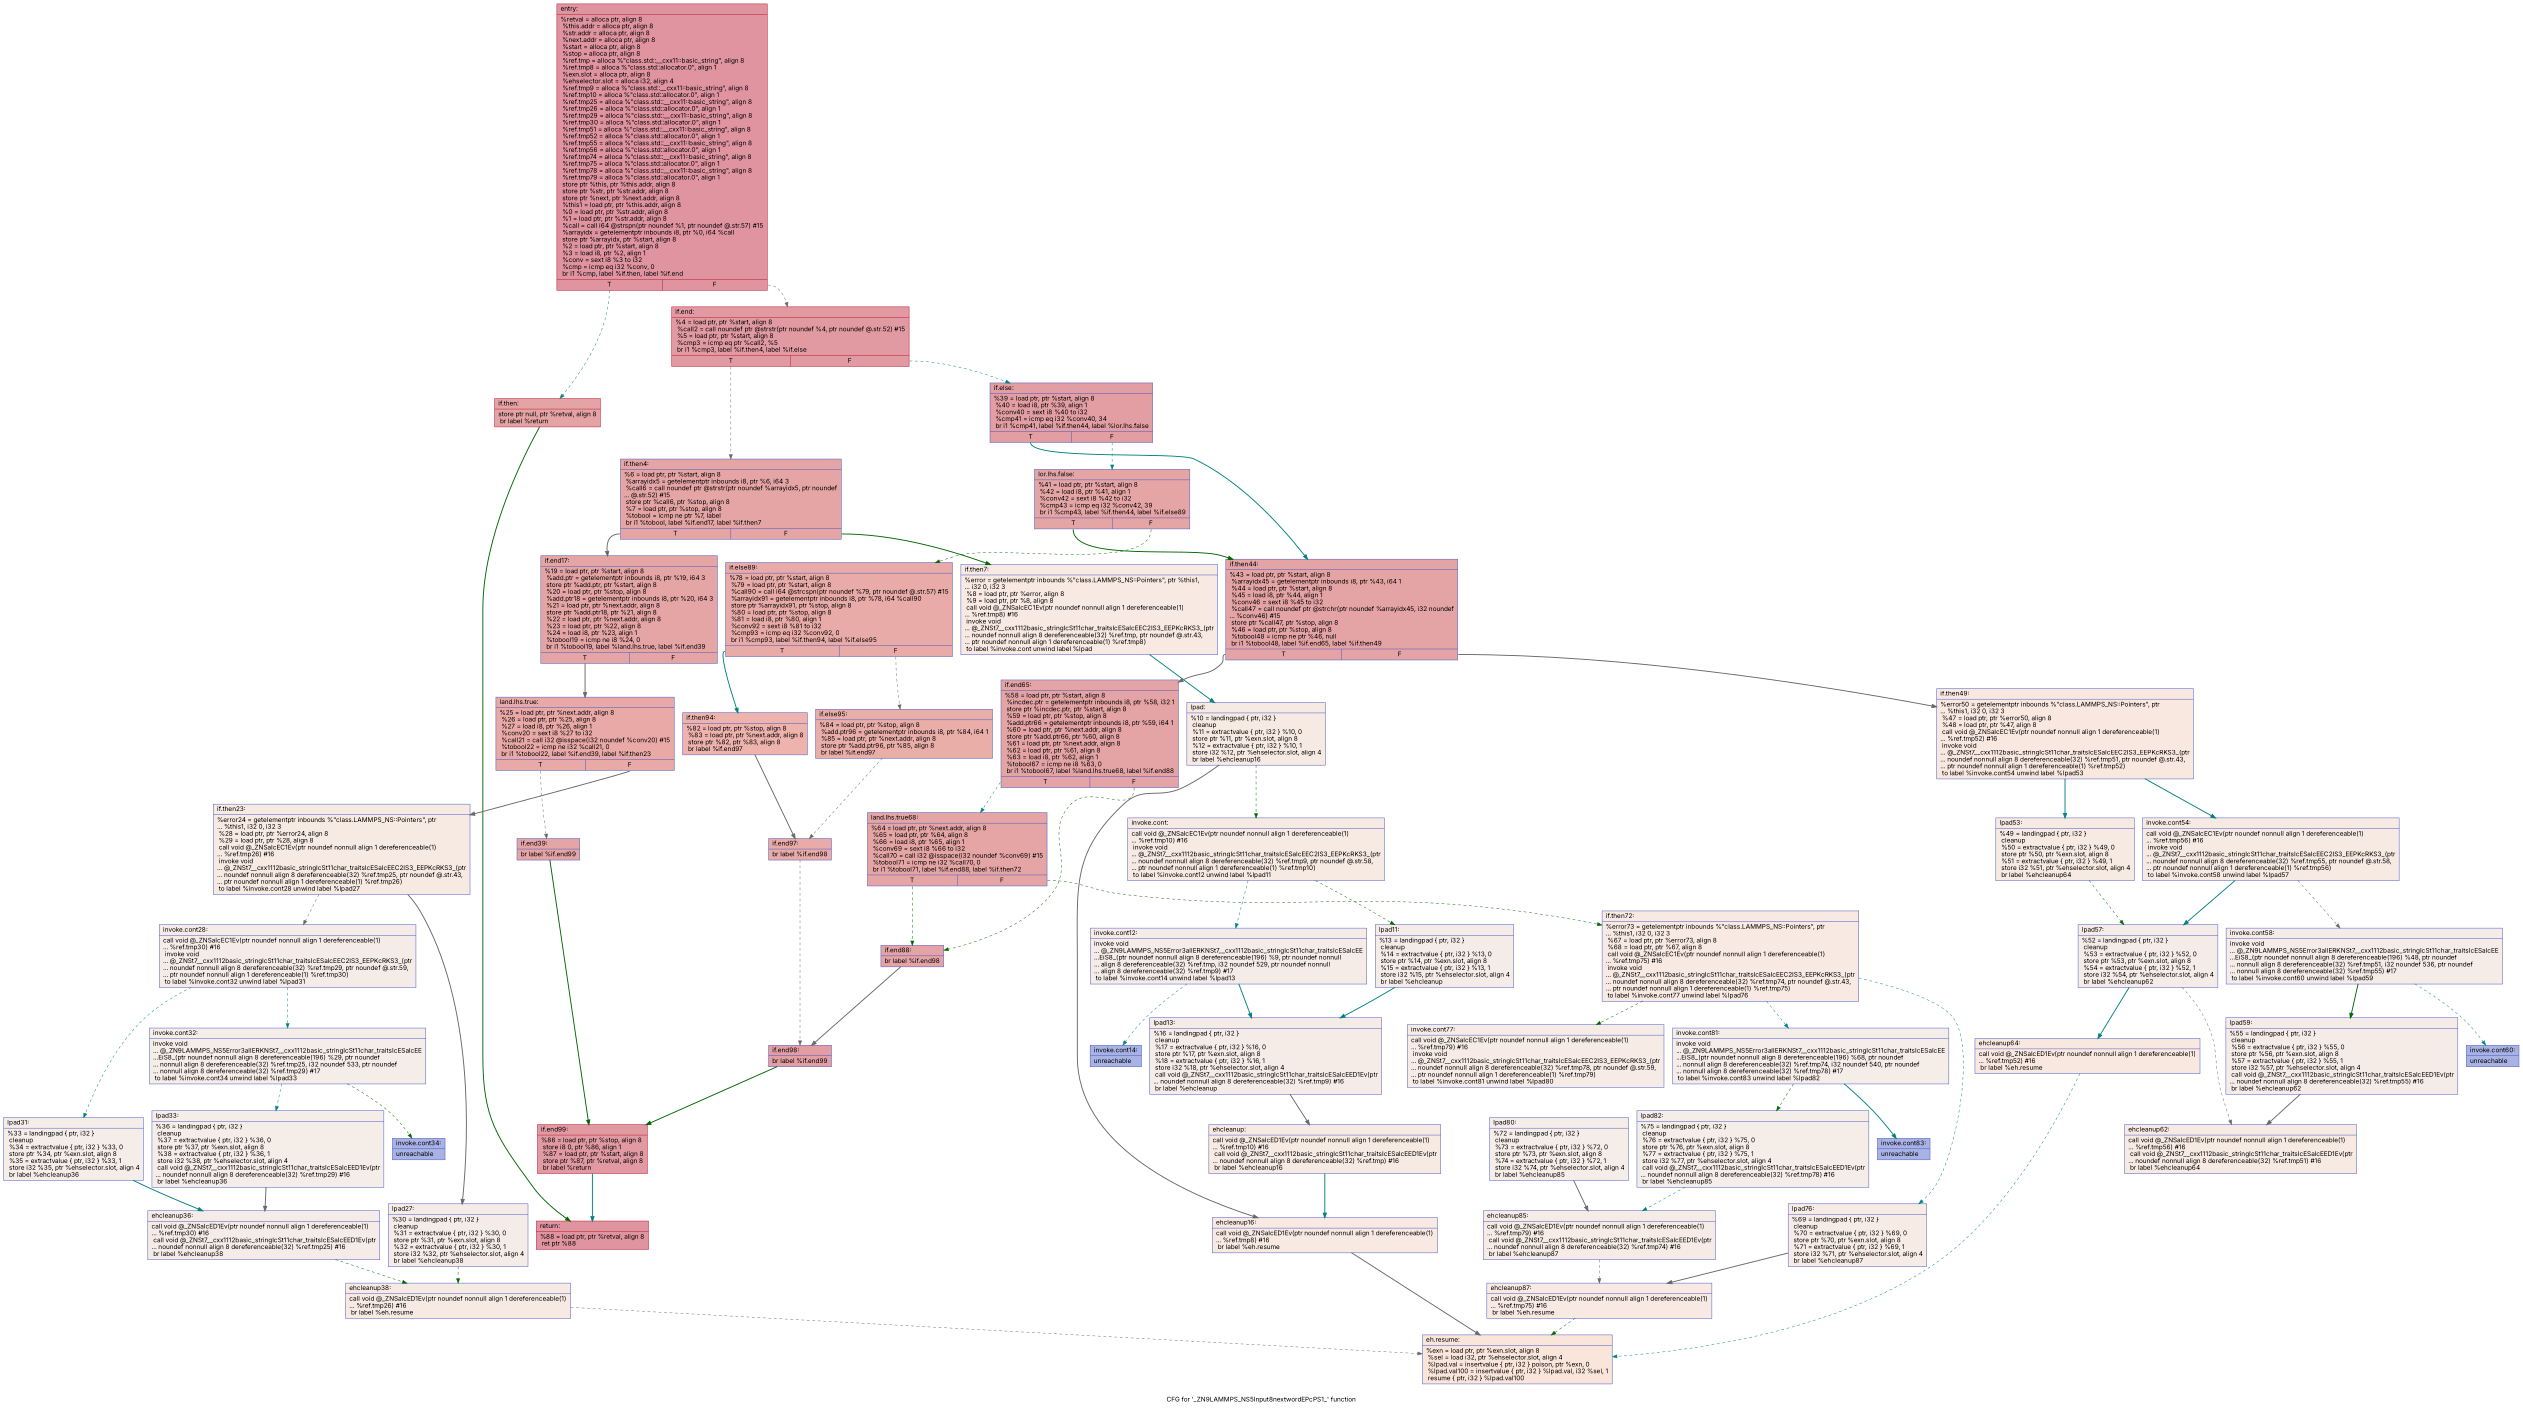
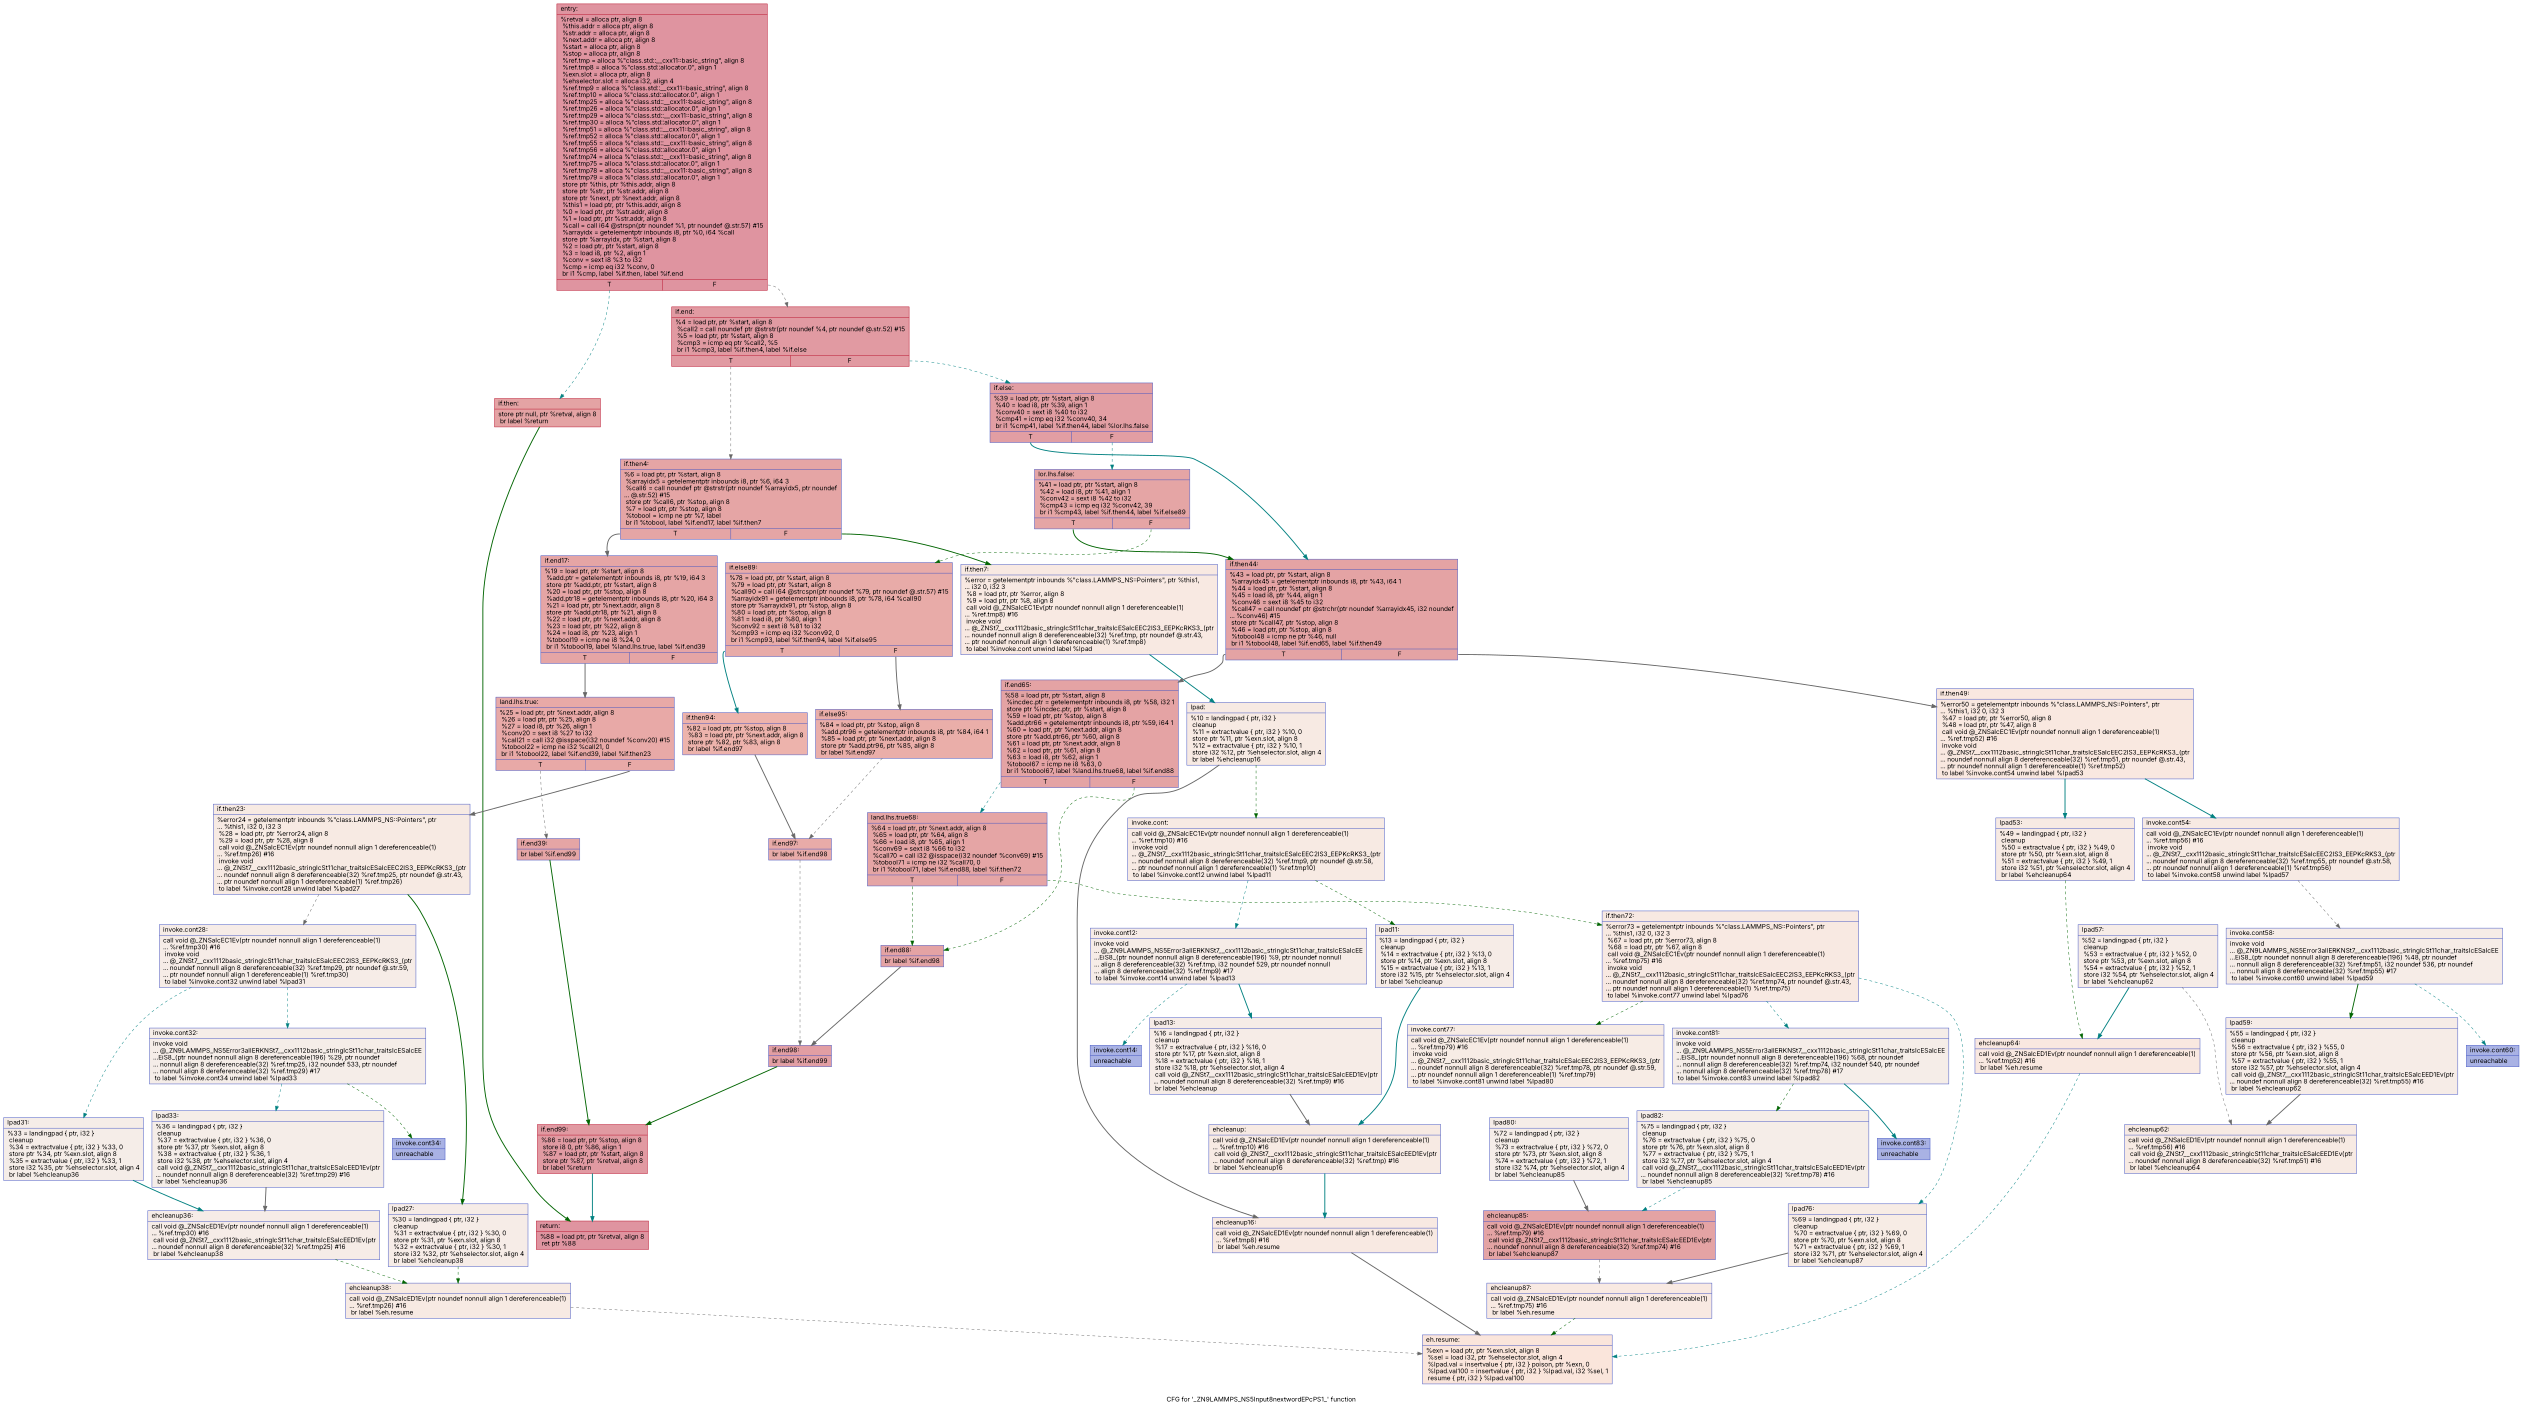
(897, 681) -> (897, 681)
(2105, 901) -> (2069, 958)
(2211, 901) -> none
(1370, 1002) -> (1396, 1057)
(461, 1041) -> (461, 1041)
(1599, 1235) -> (1599, 1235)
